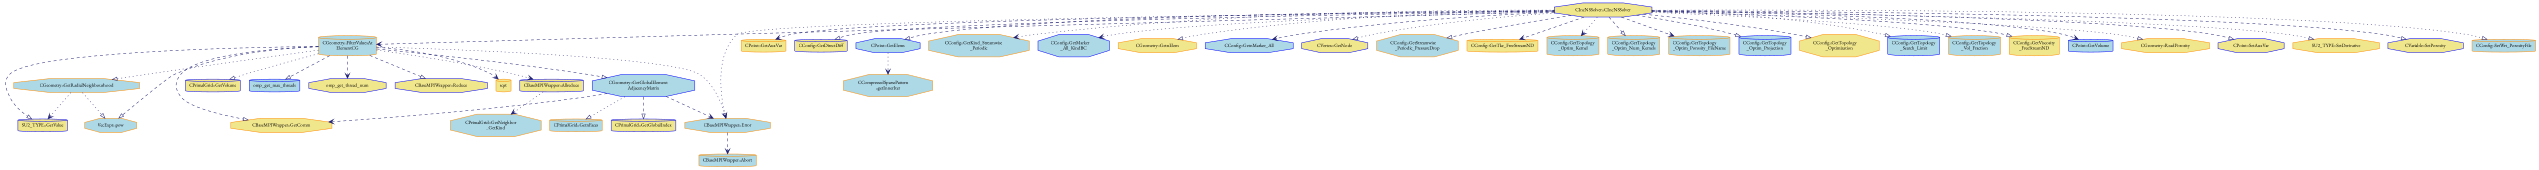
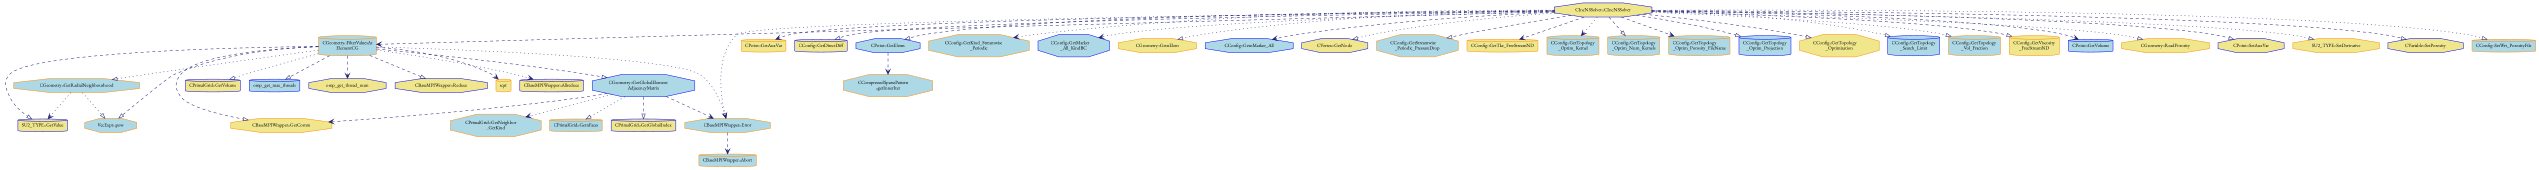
(888, 61) -> (888, 61)
(531, 101) -> (571, 105)
